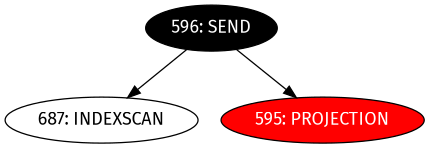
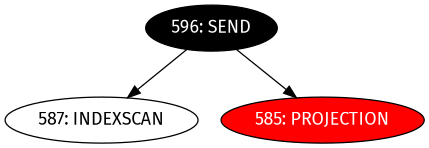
(102, 120) -> (102, 120)
(323, 120) -> (323, 120)
